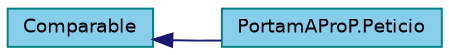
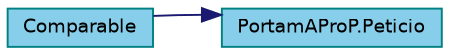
(197, 41) -> (177, 15)
